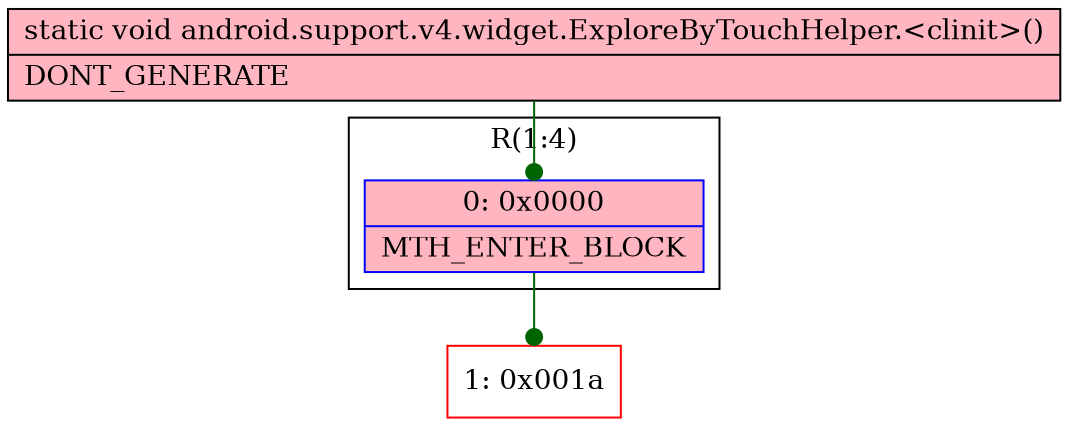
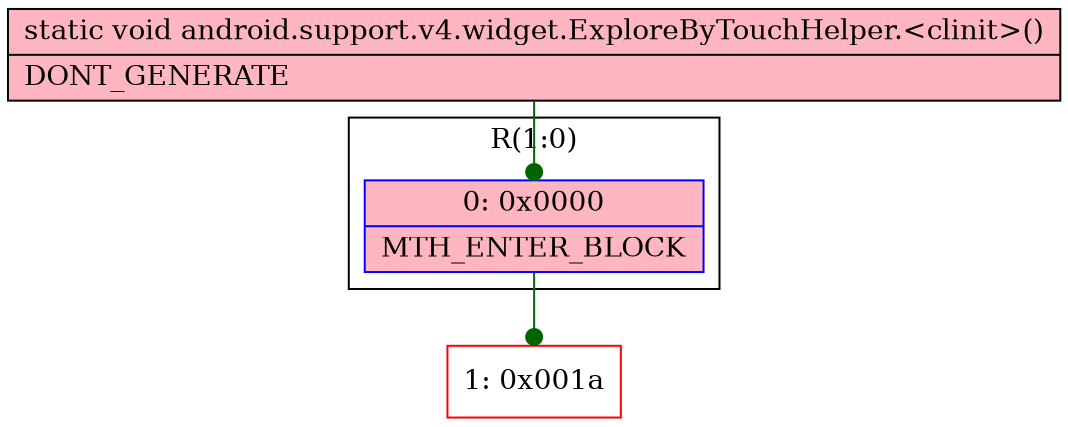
(534, 141) -> (534, 141)
